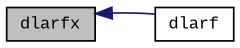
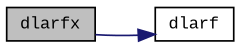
(134, 13) -> (117, 35)
